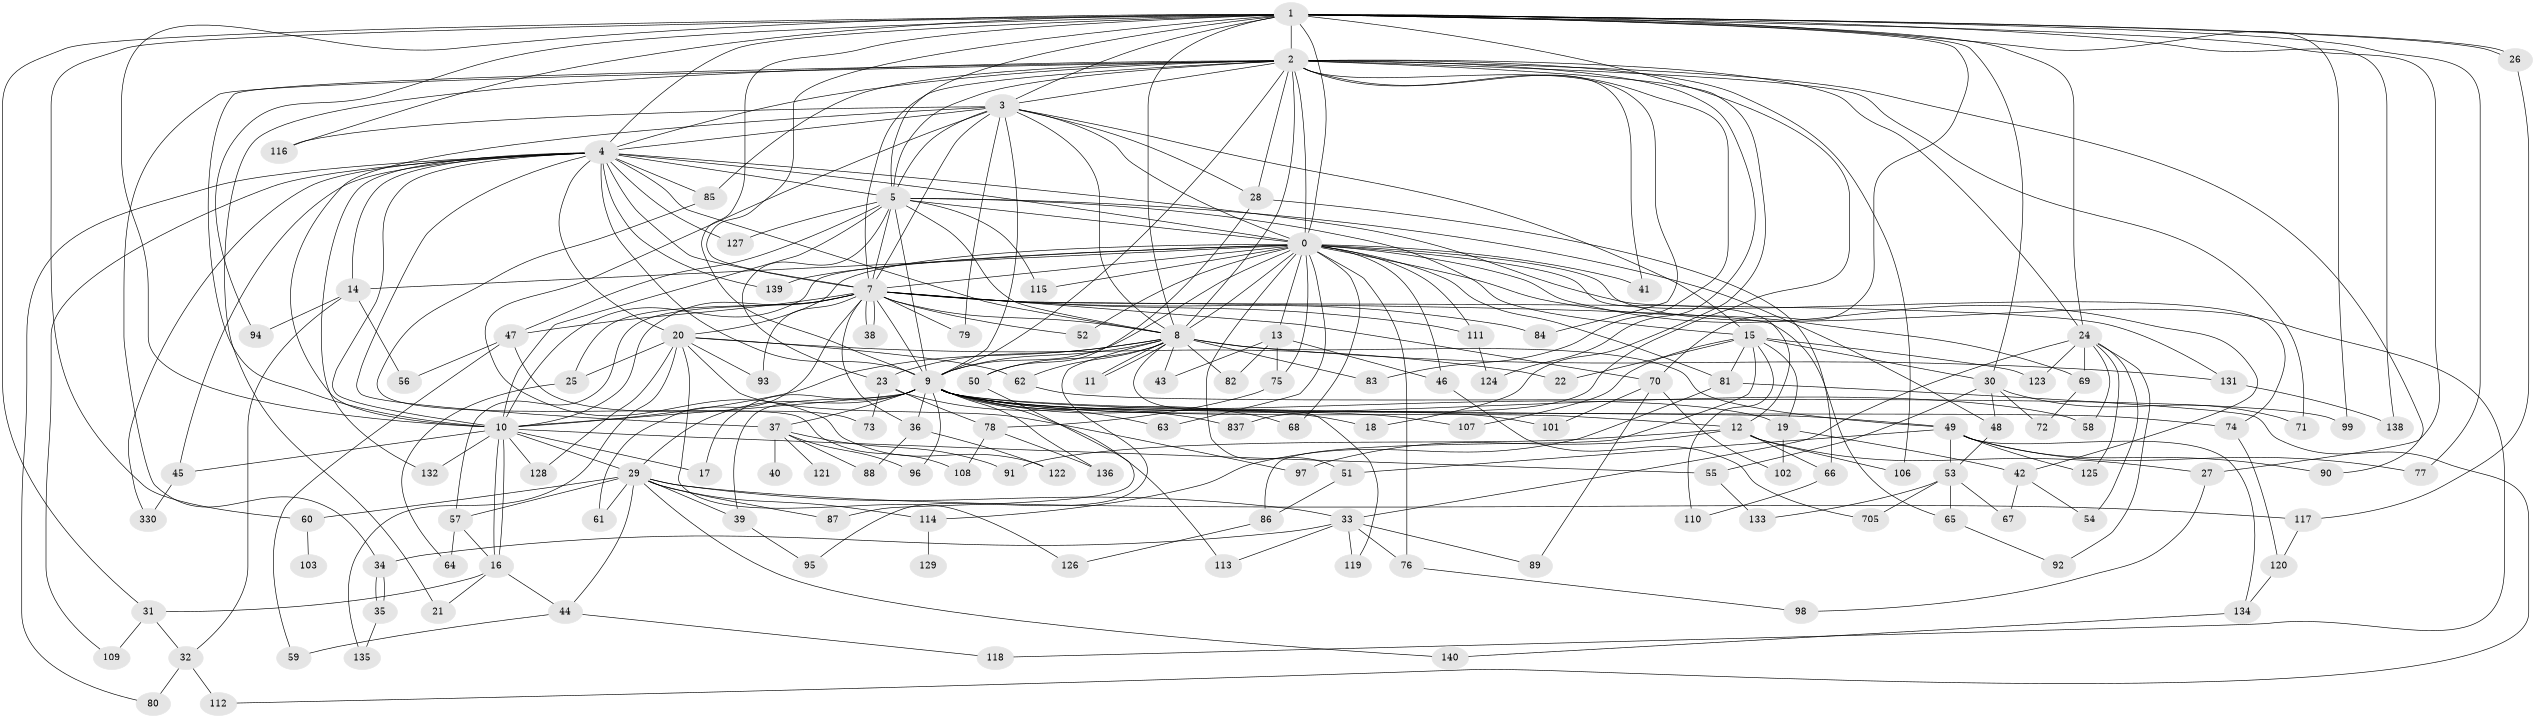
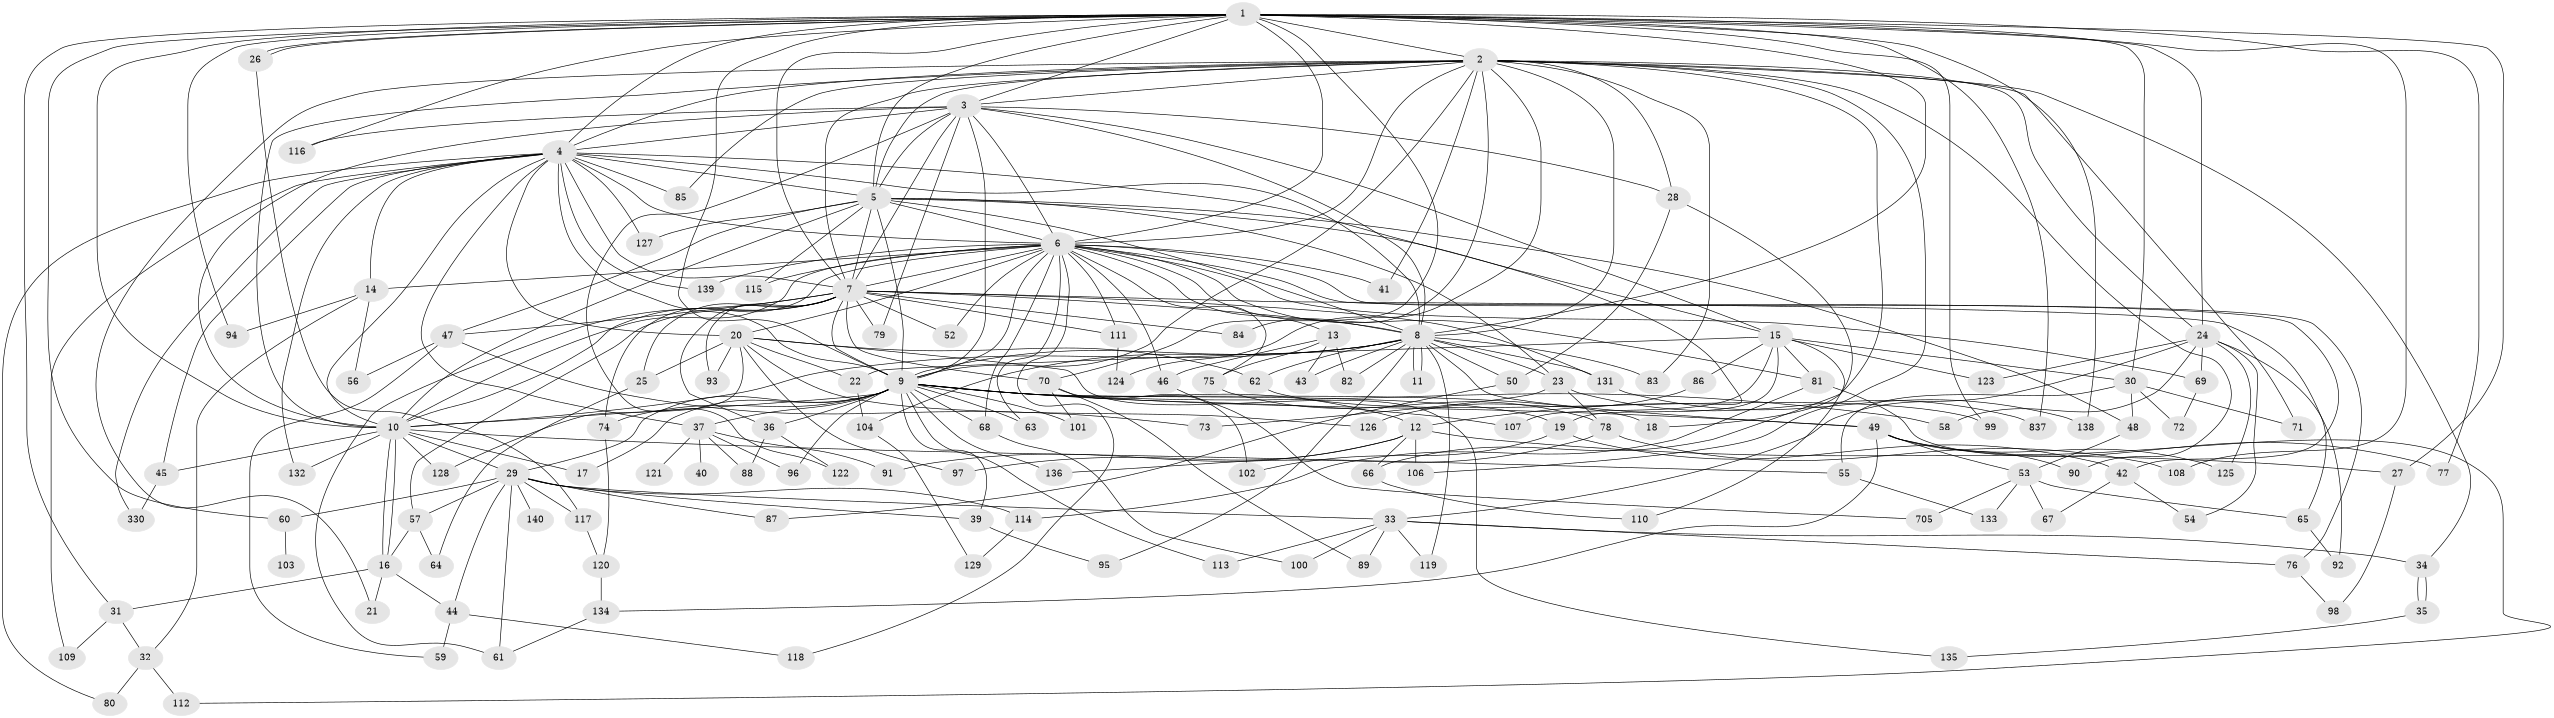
(1305, 244) -> (1058, 244)
(870, 336) -> none
(549, 411) -> (2161, 47)
none -> (865, 428)
(1347, 474) -> none
none -> (1300, 566)
(1960, 629) -> (550, 635)
